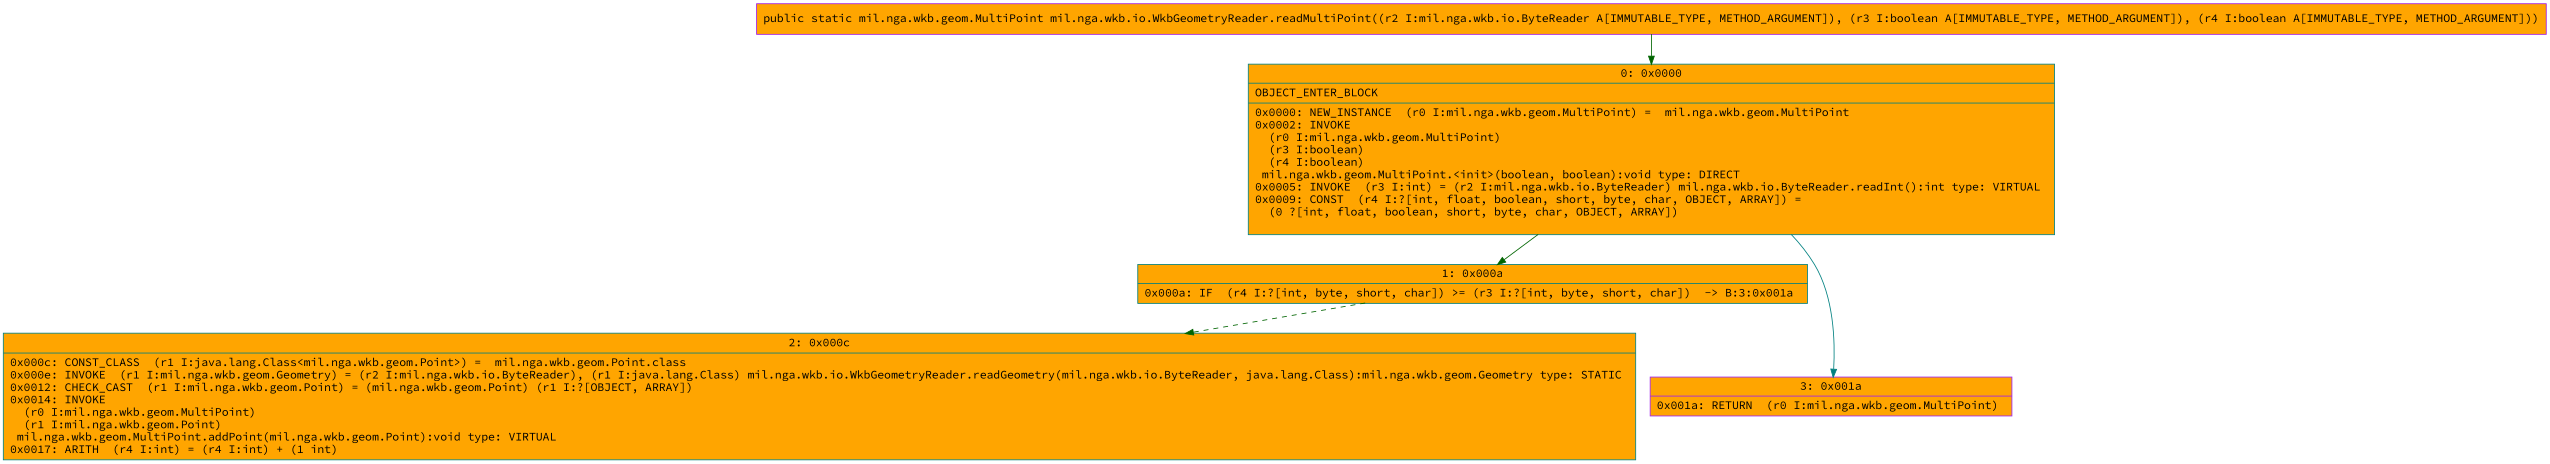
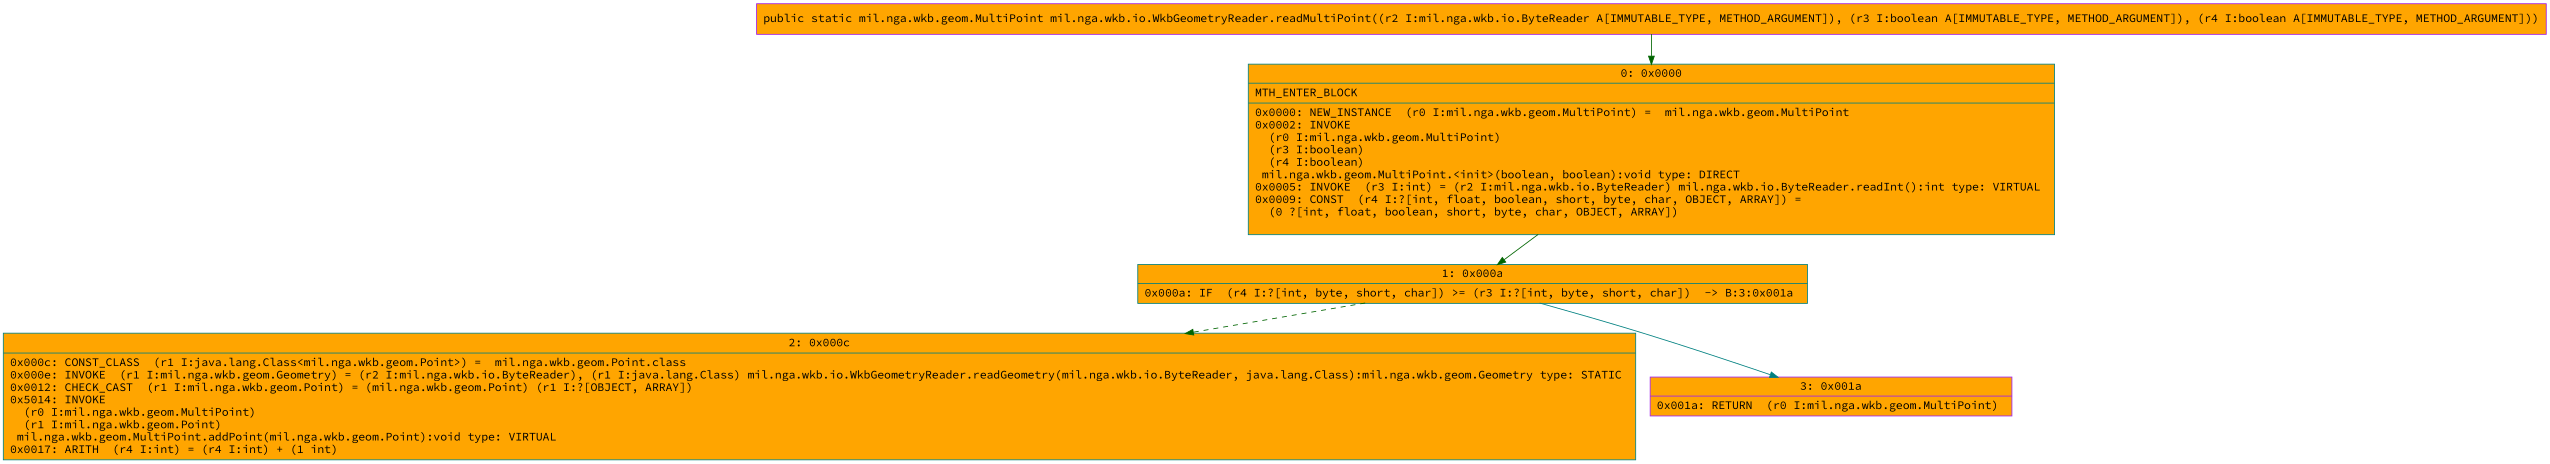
(1317, 93) -> (1306, 93)
(1827, 297) -> (1656, 337)
(65, 400) -> (65, 400)
